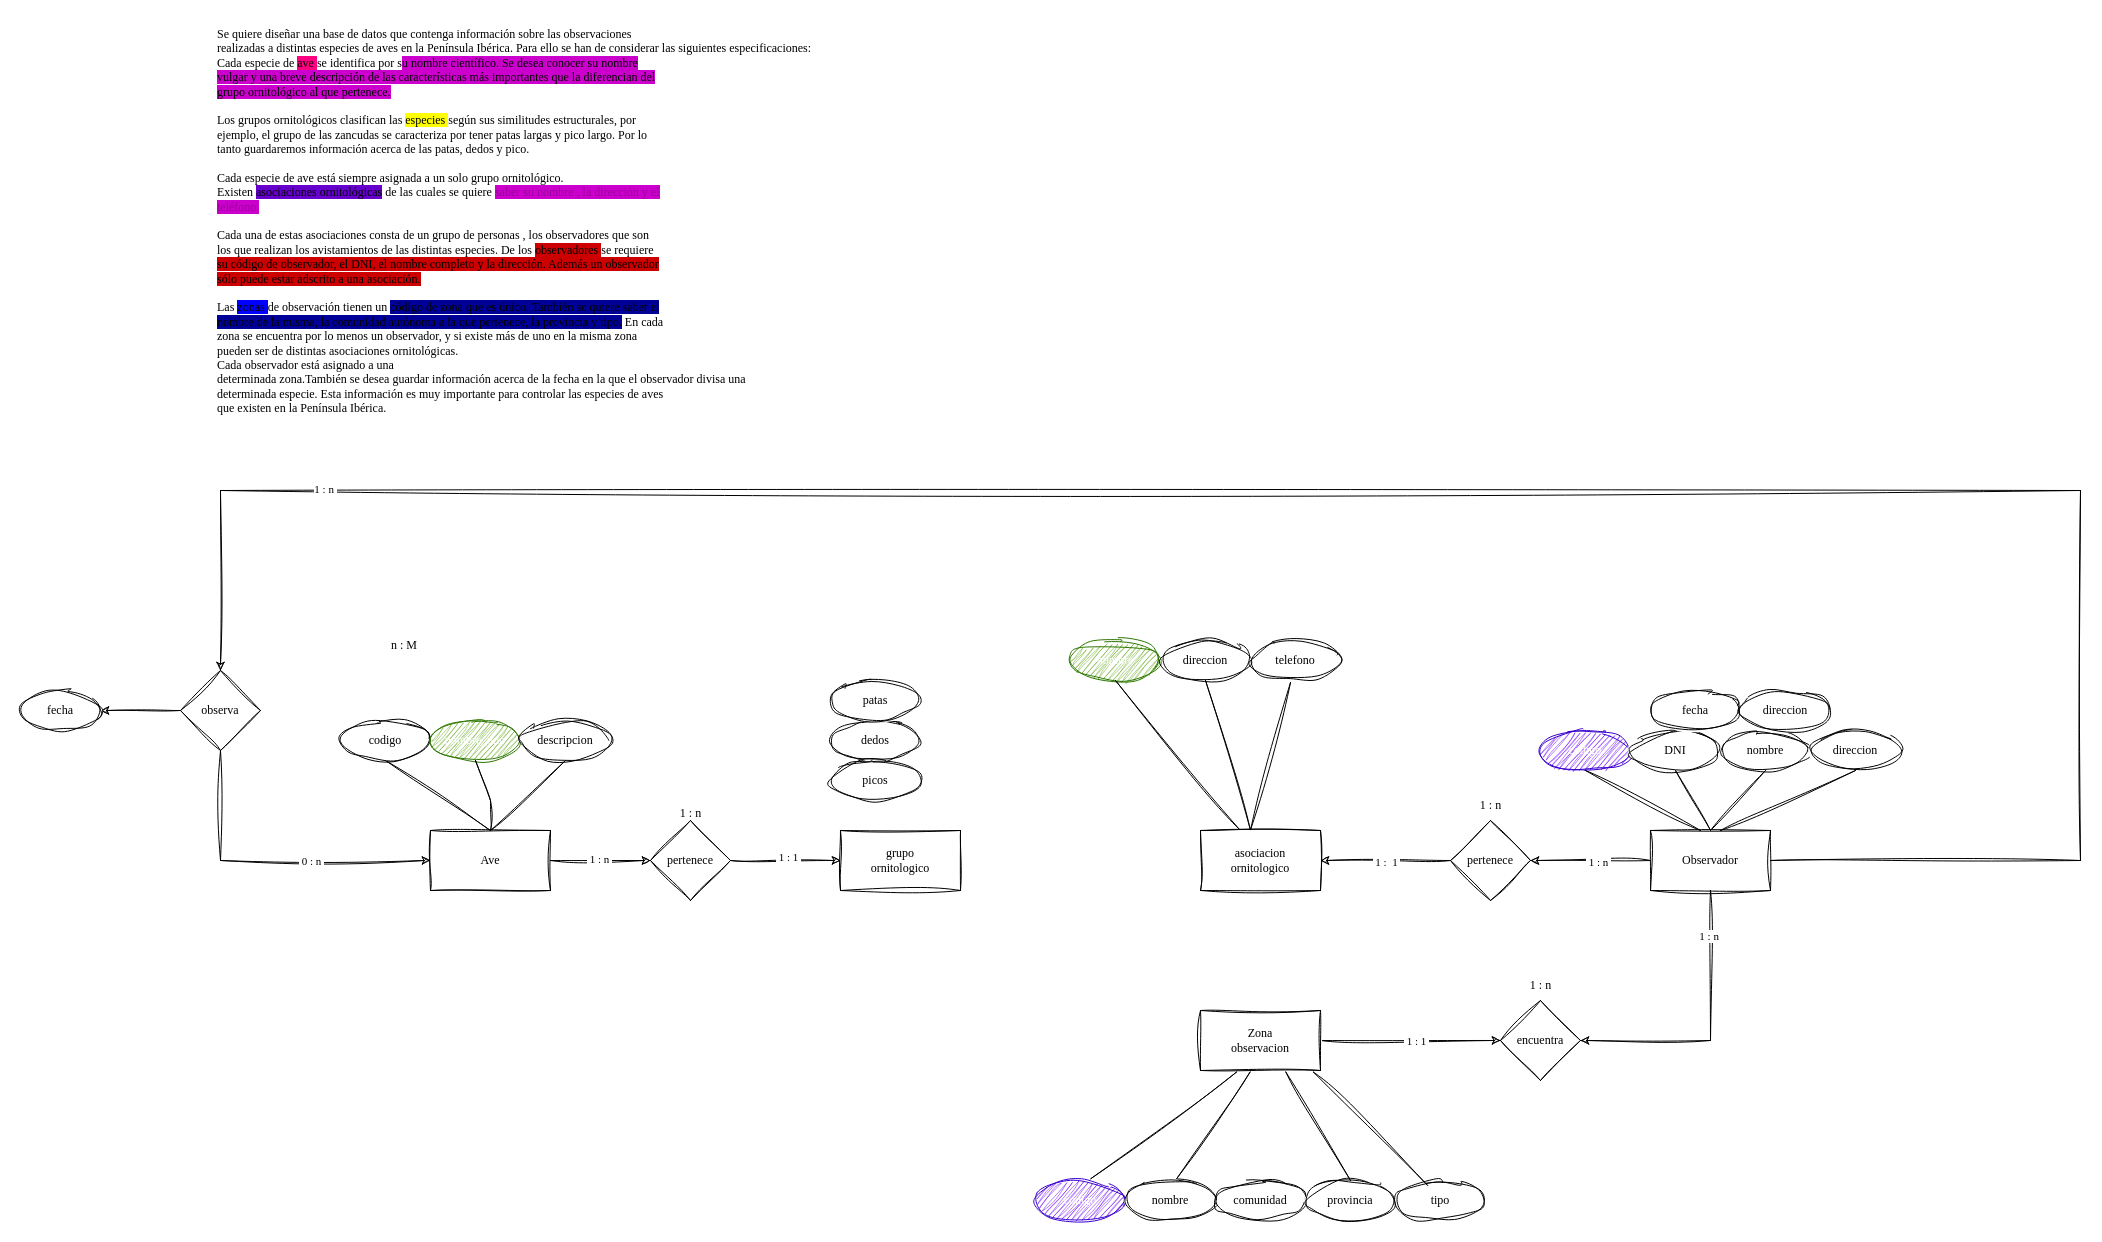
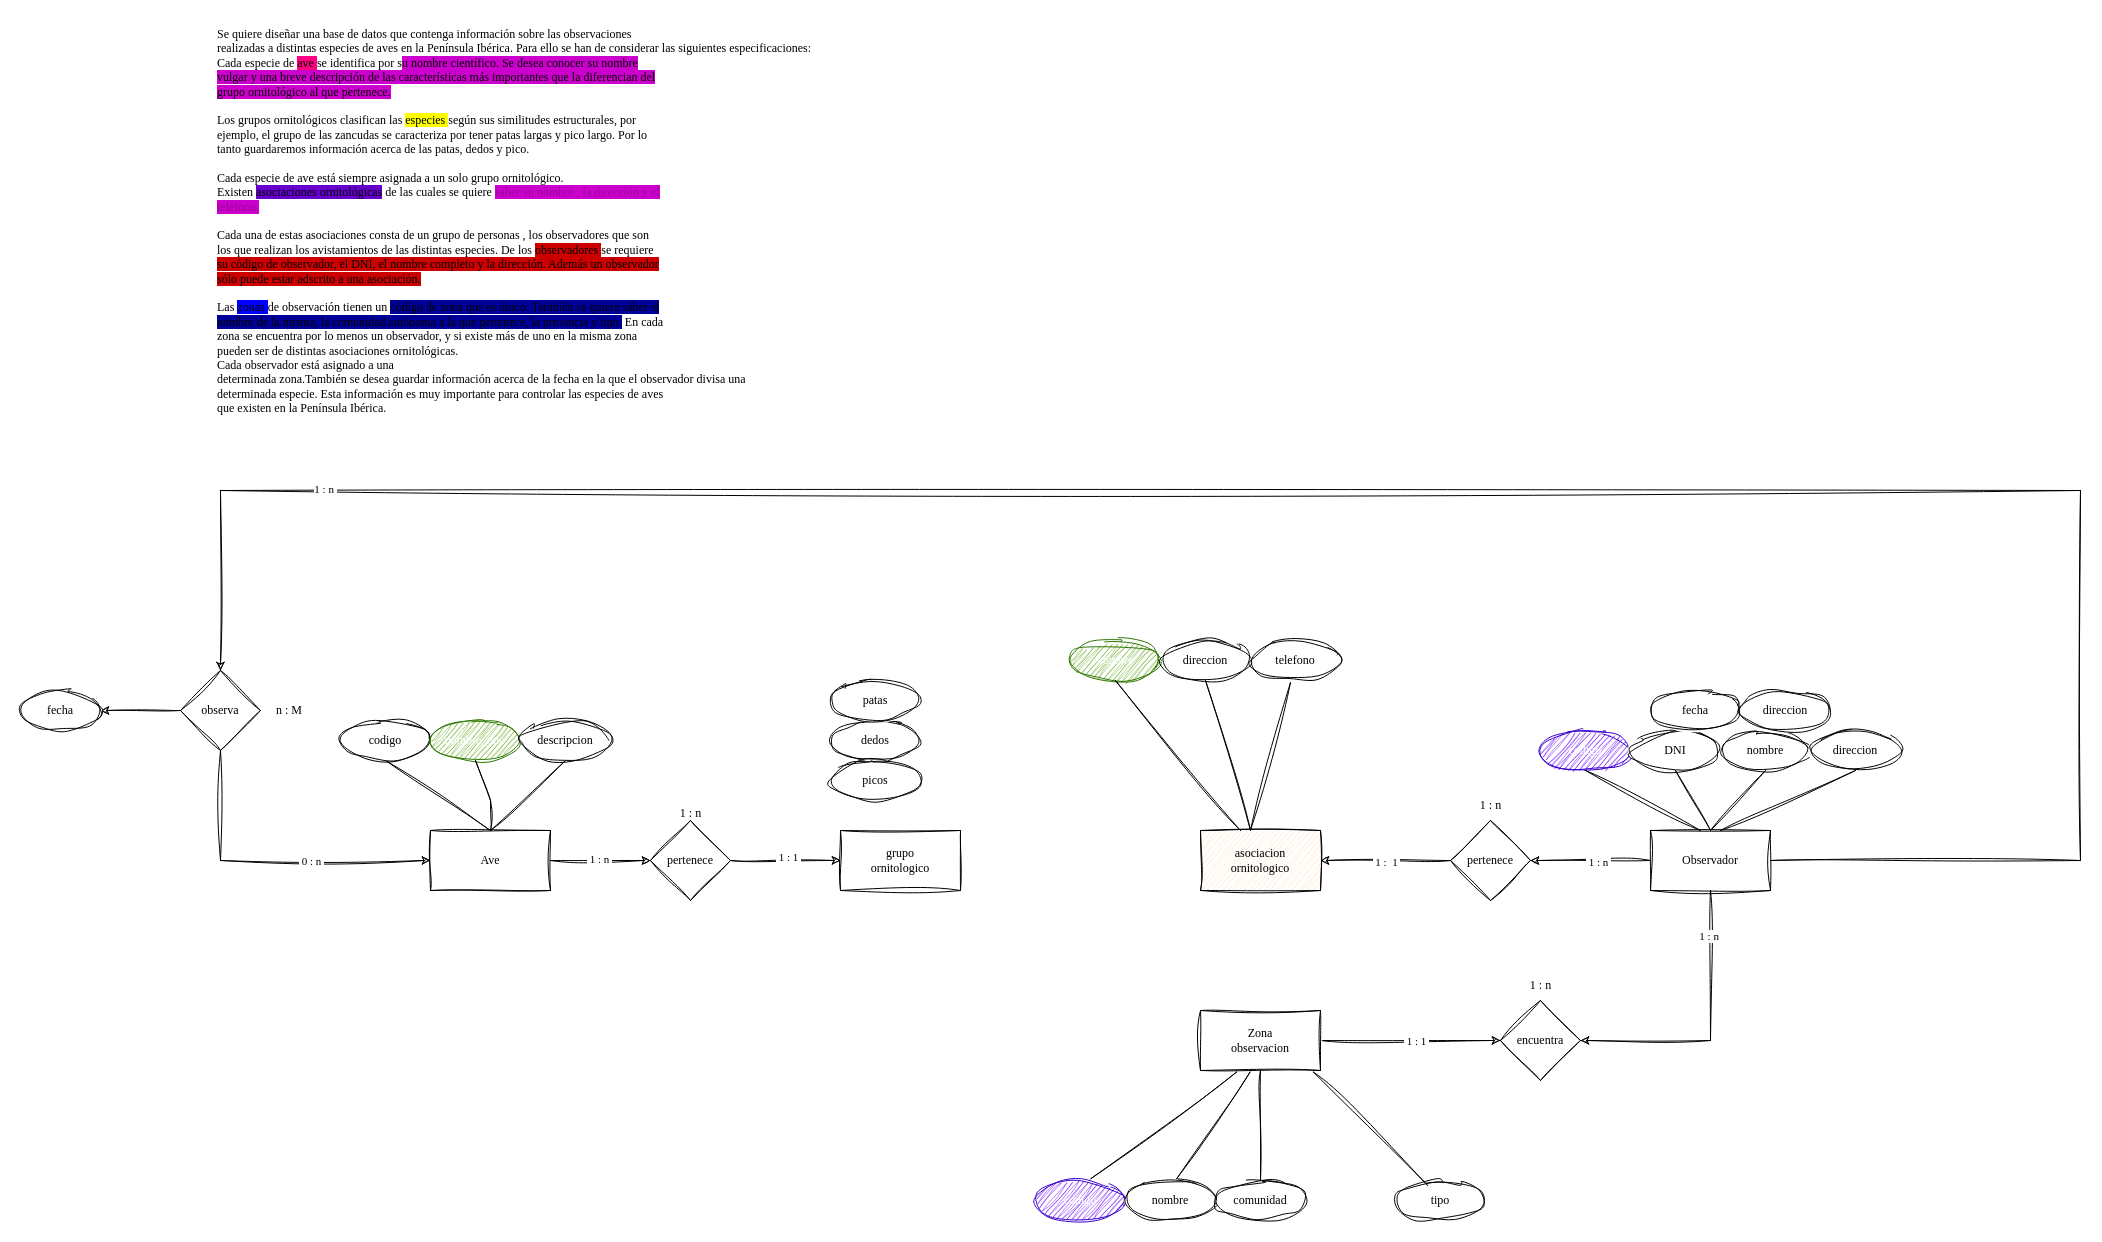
(406, 646) -> (291, 711)
(1261, 861) -> (1261, 861)
(1317, 1124) -> none
none -> (1261, 1125)
(1351, 1201) -> none
